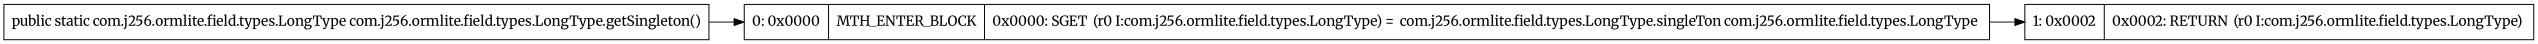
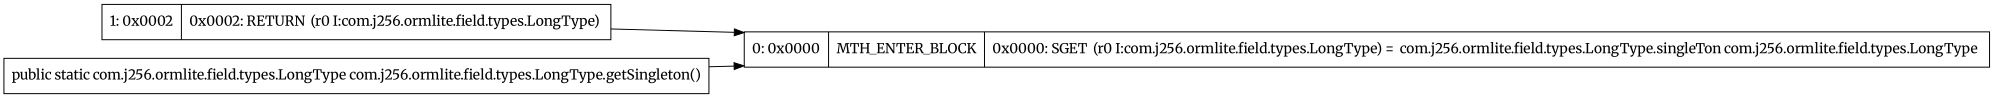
(2002, 22) -> (673, 31)
